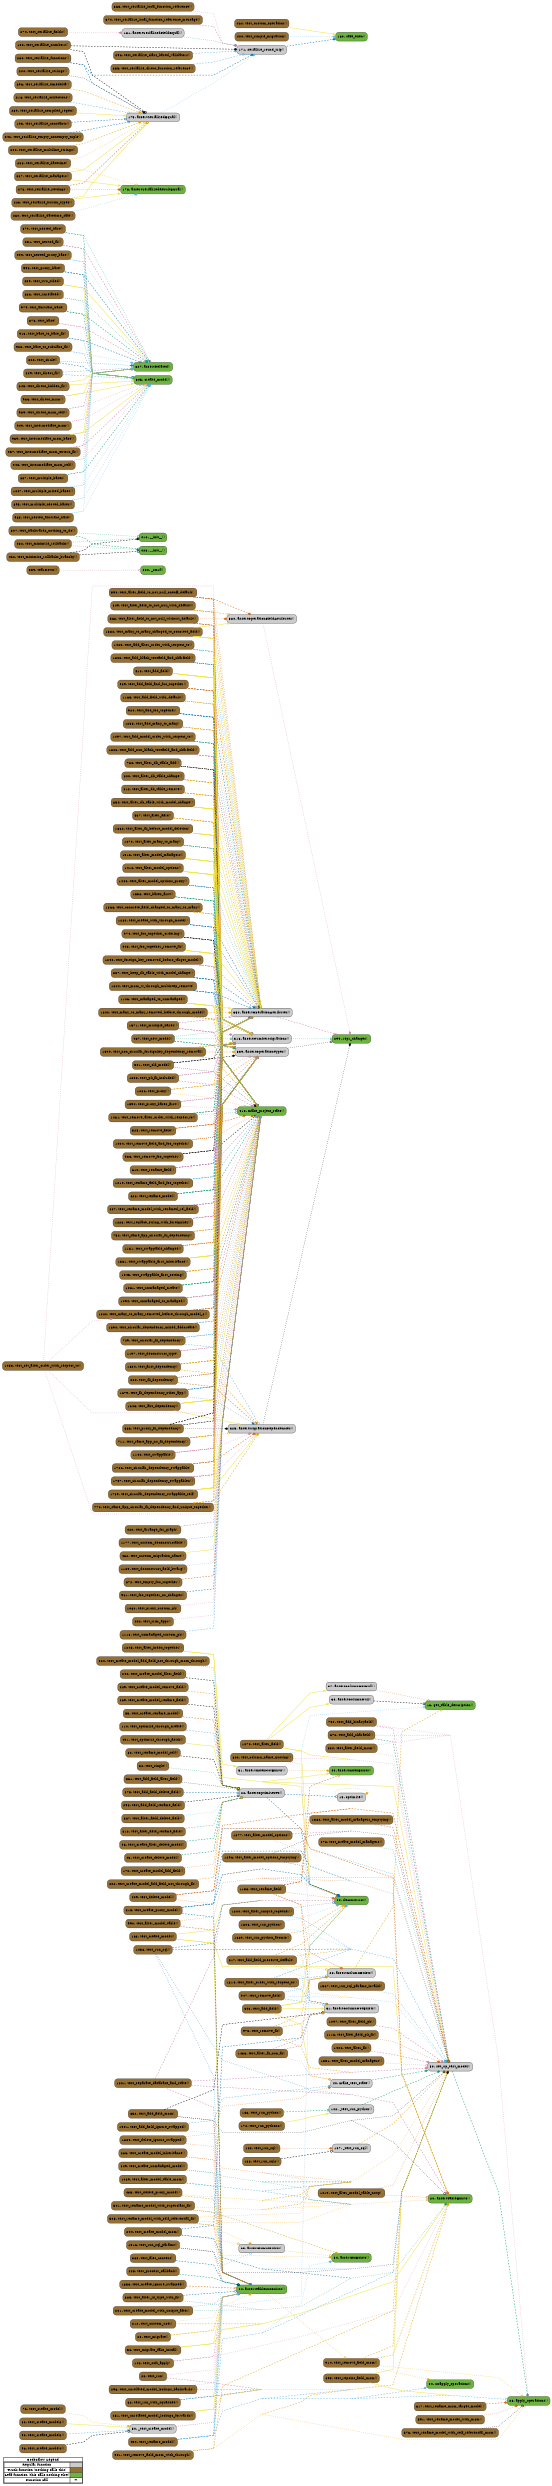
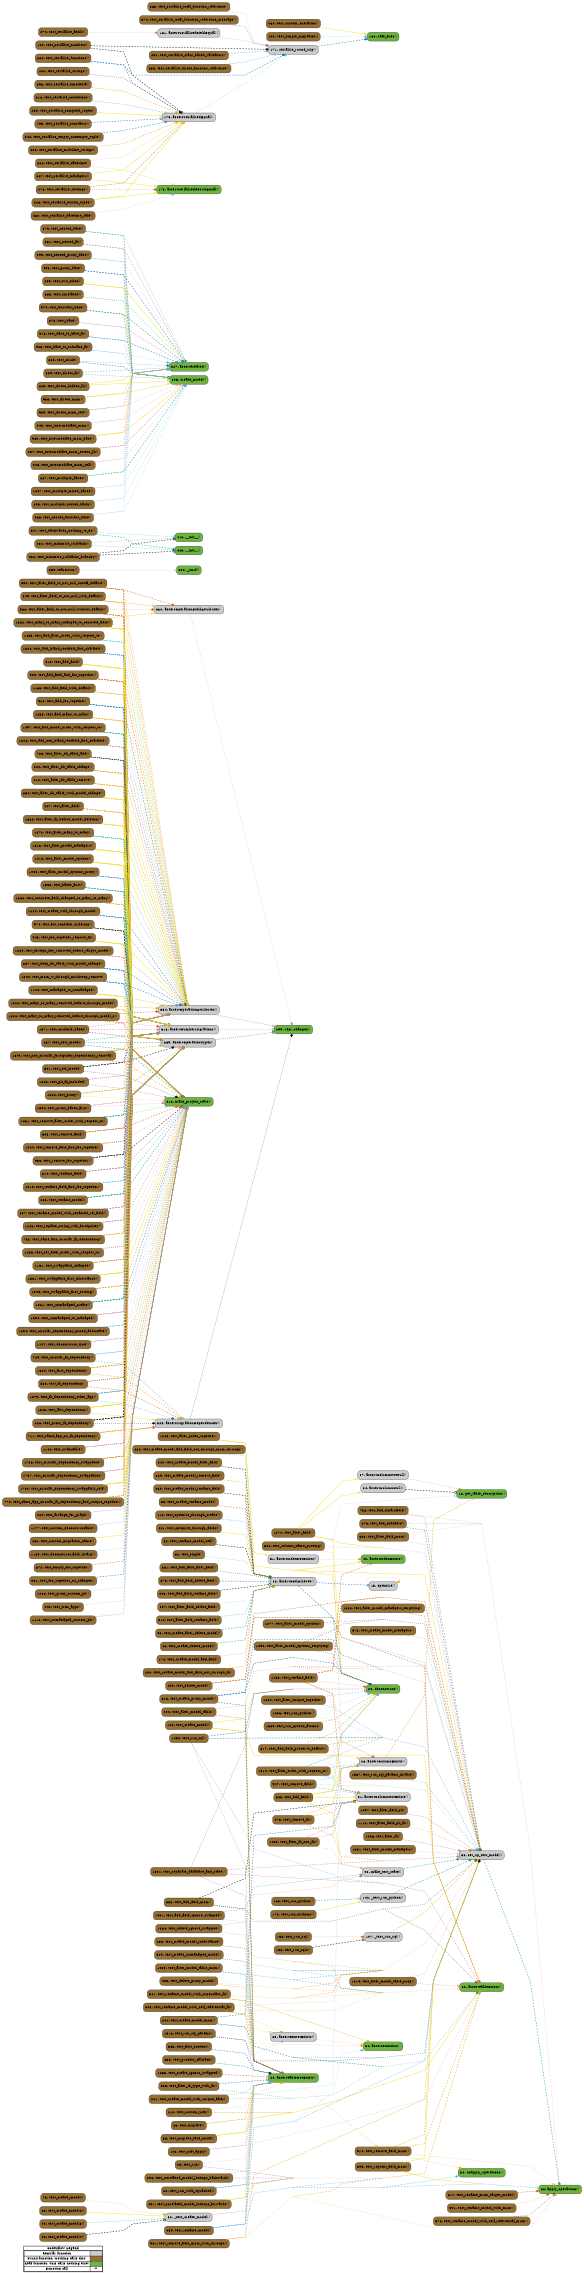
(102, 543) -> (139, 543)
(204, 1031) -> (123, 1030)
(77, 1336) -> (128, 1127)
